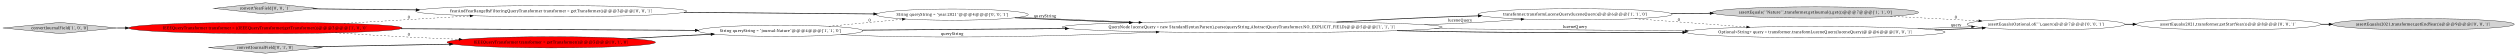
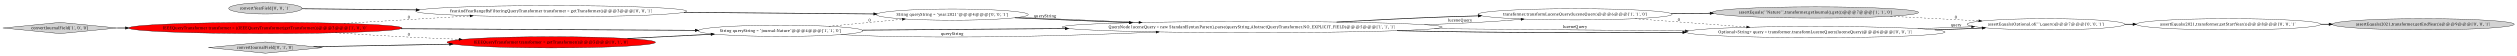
(265, 8) -> (265, 8)
